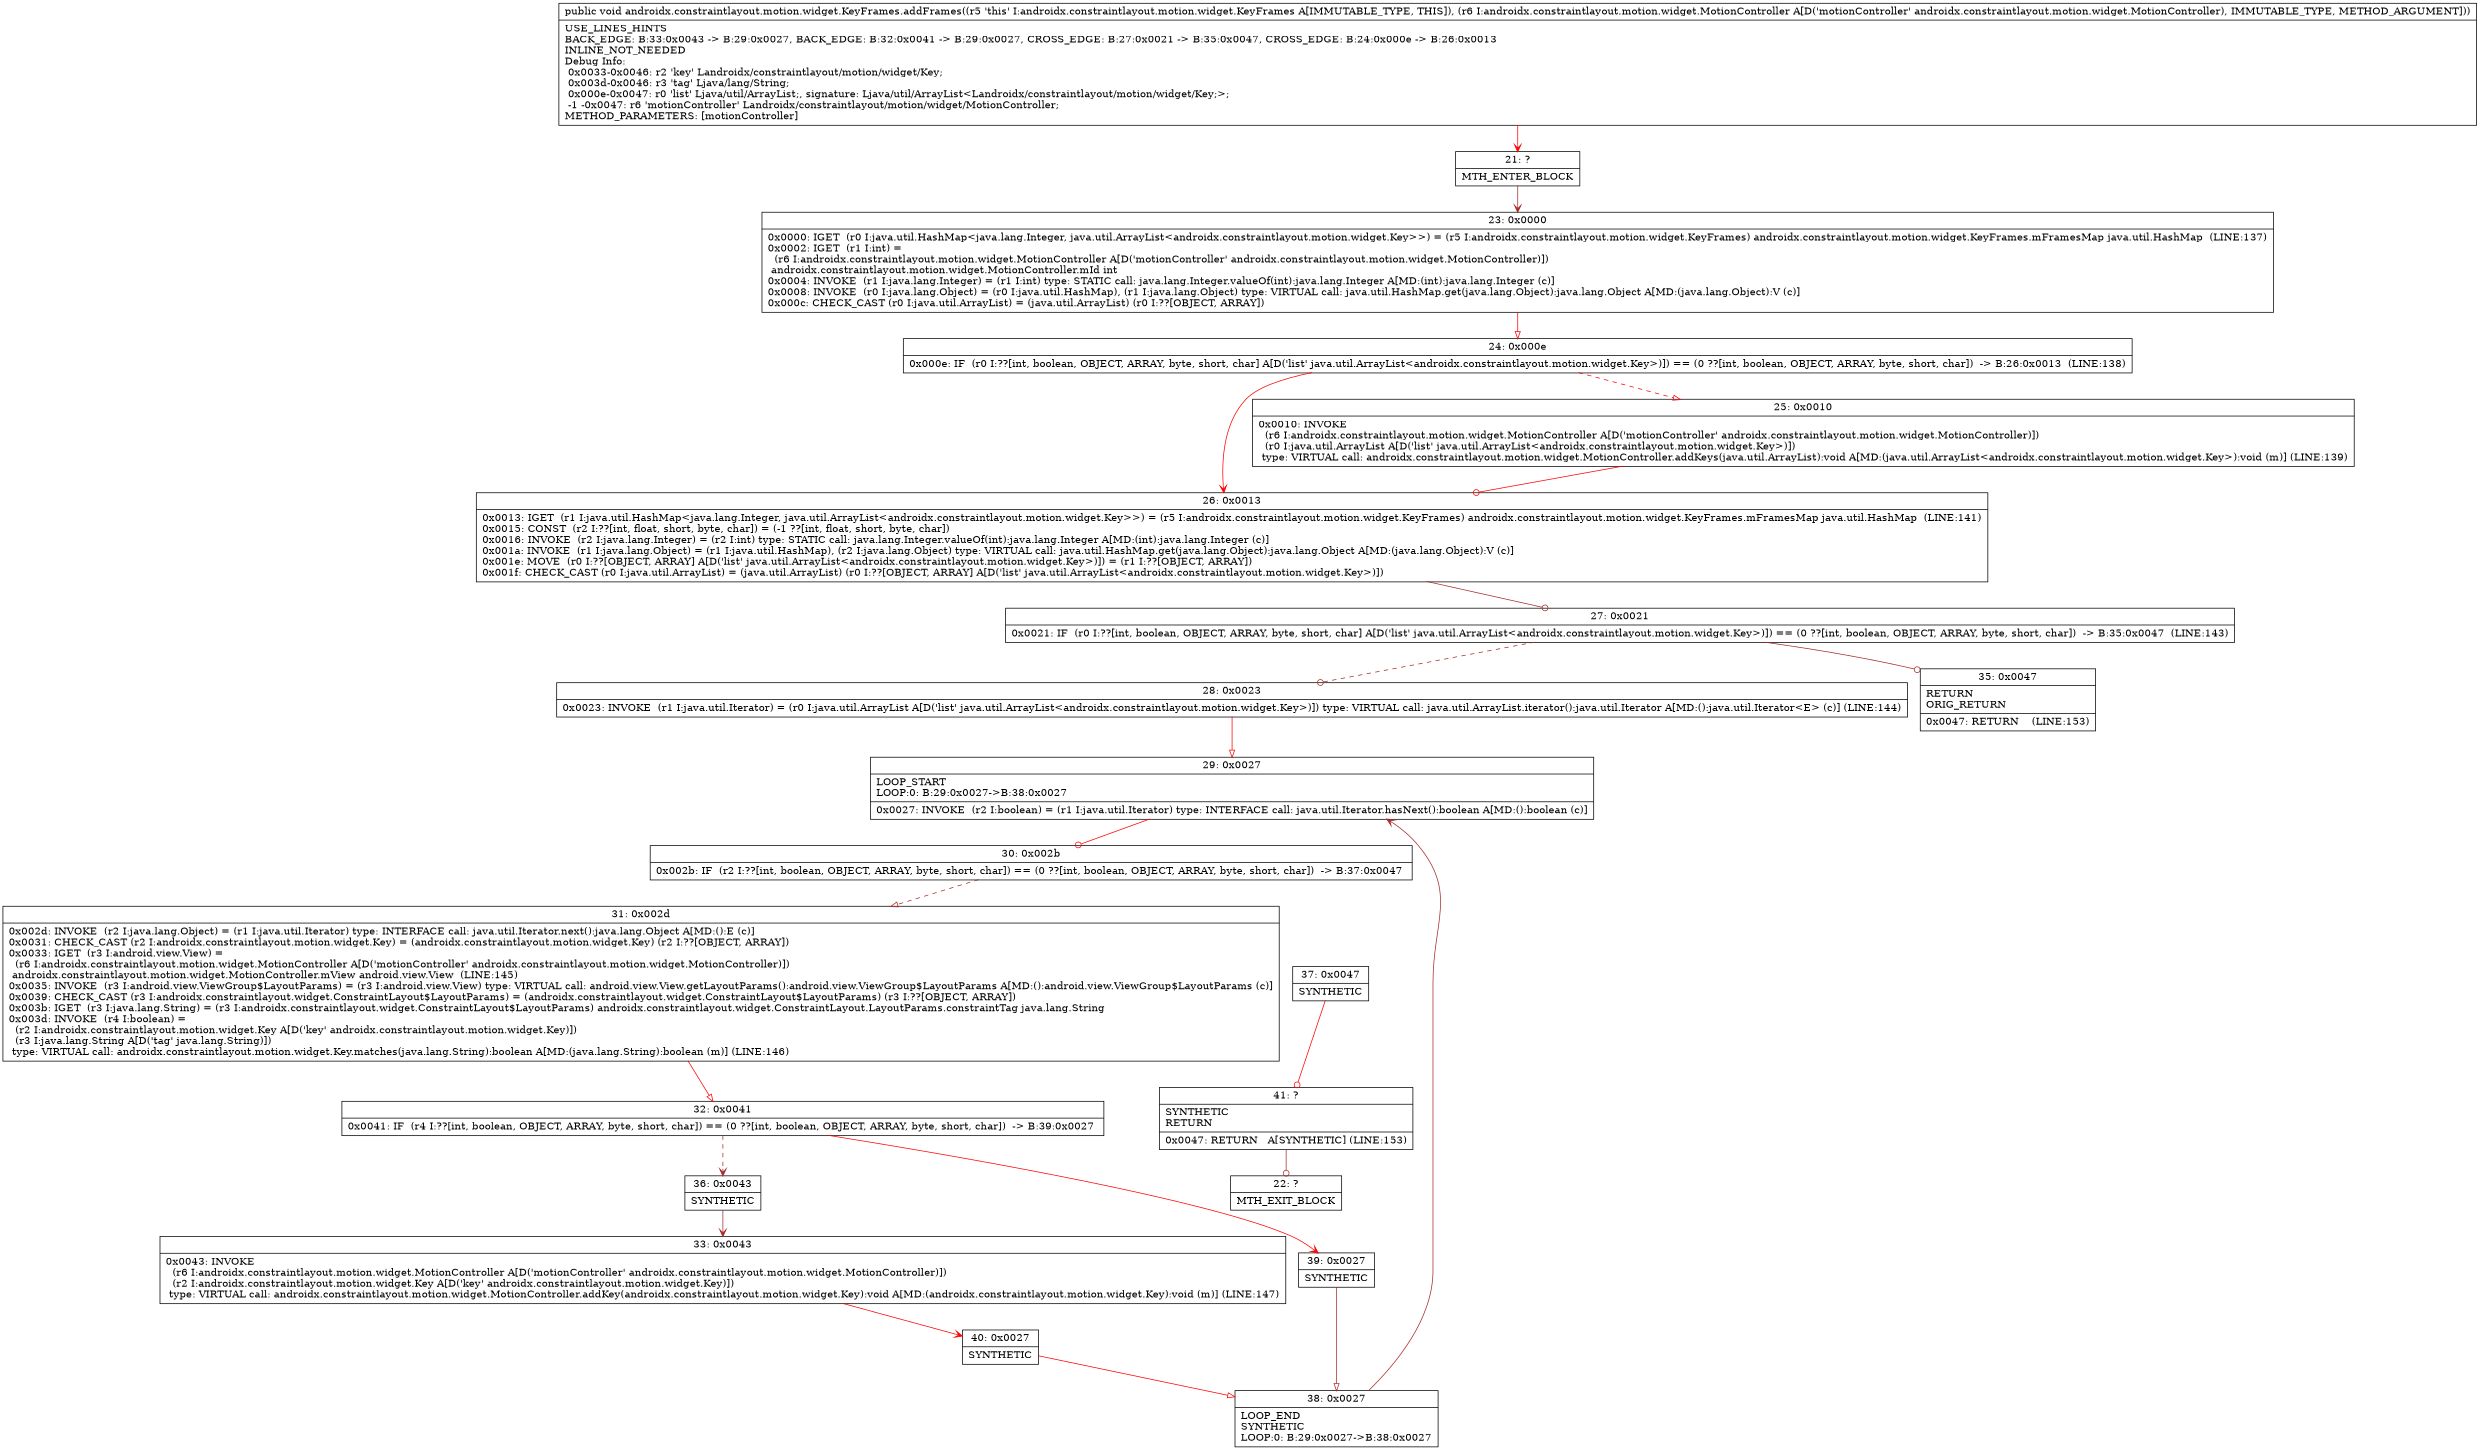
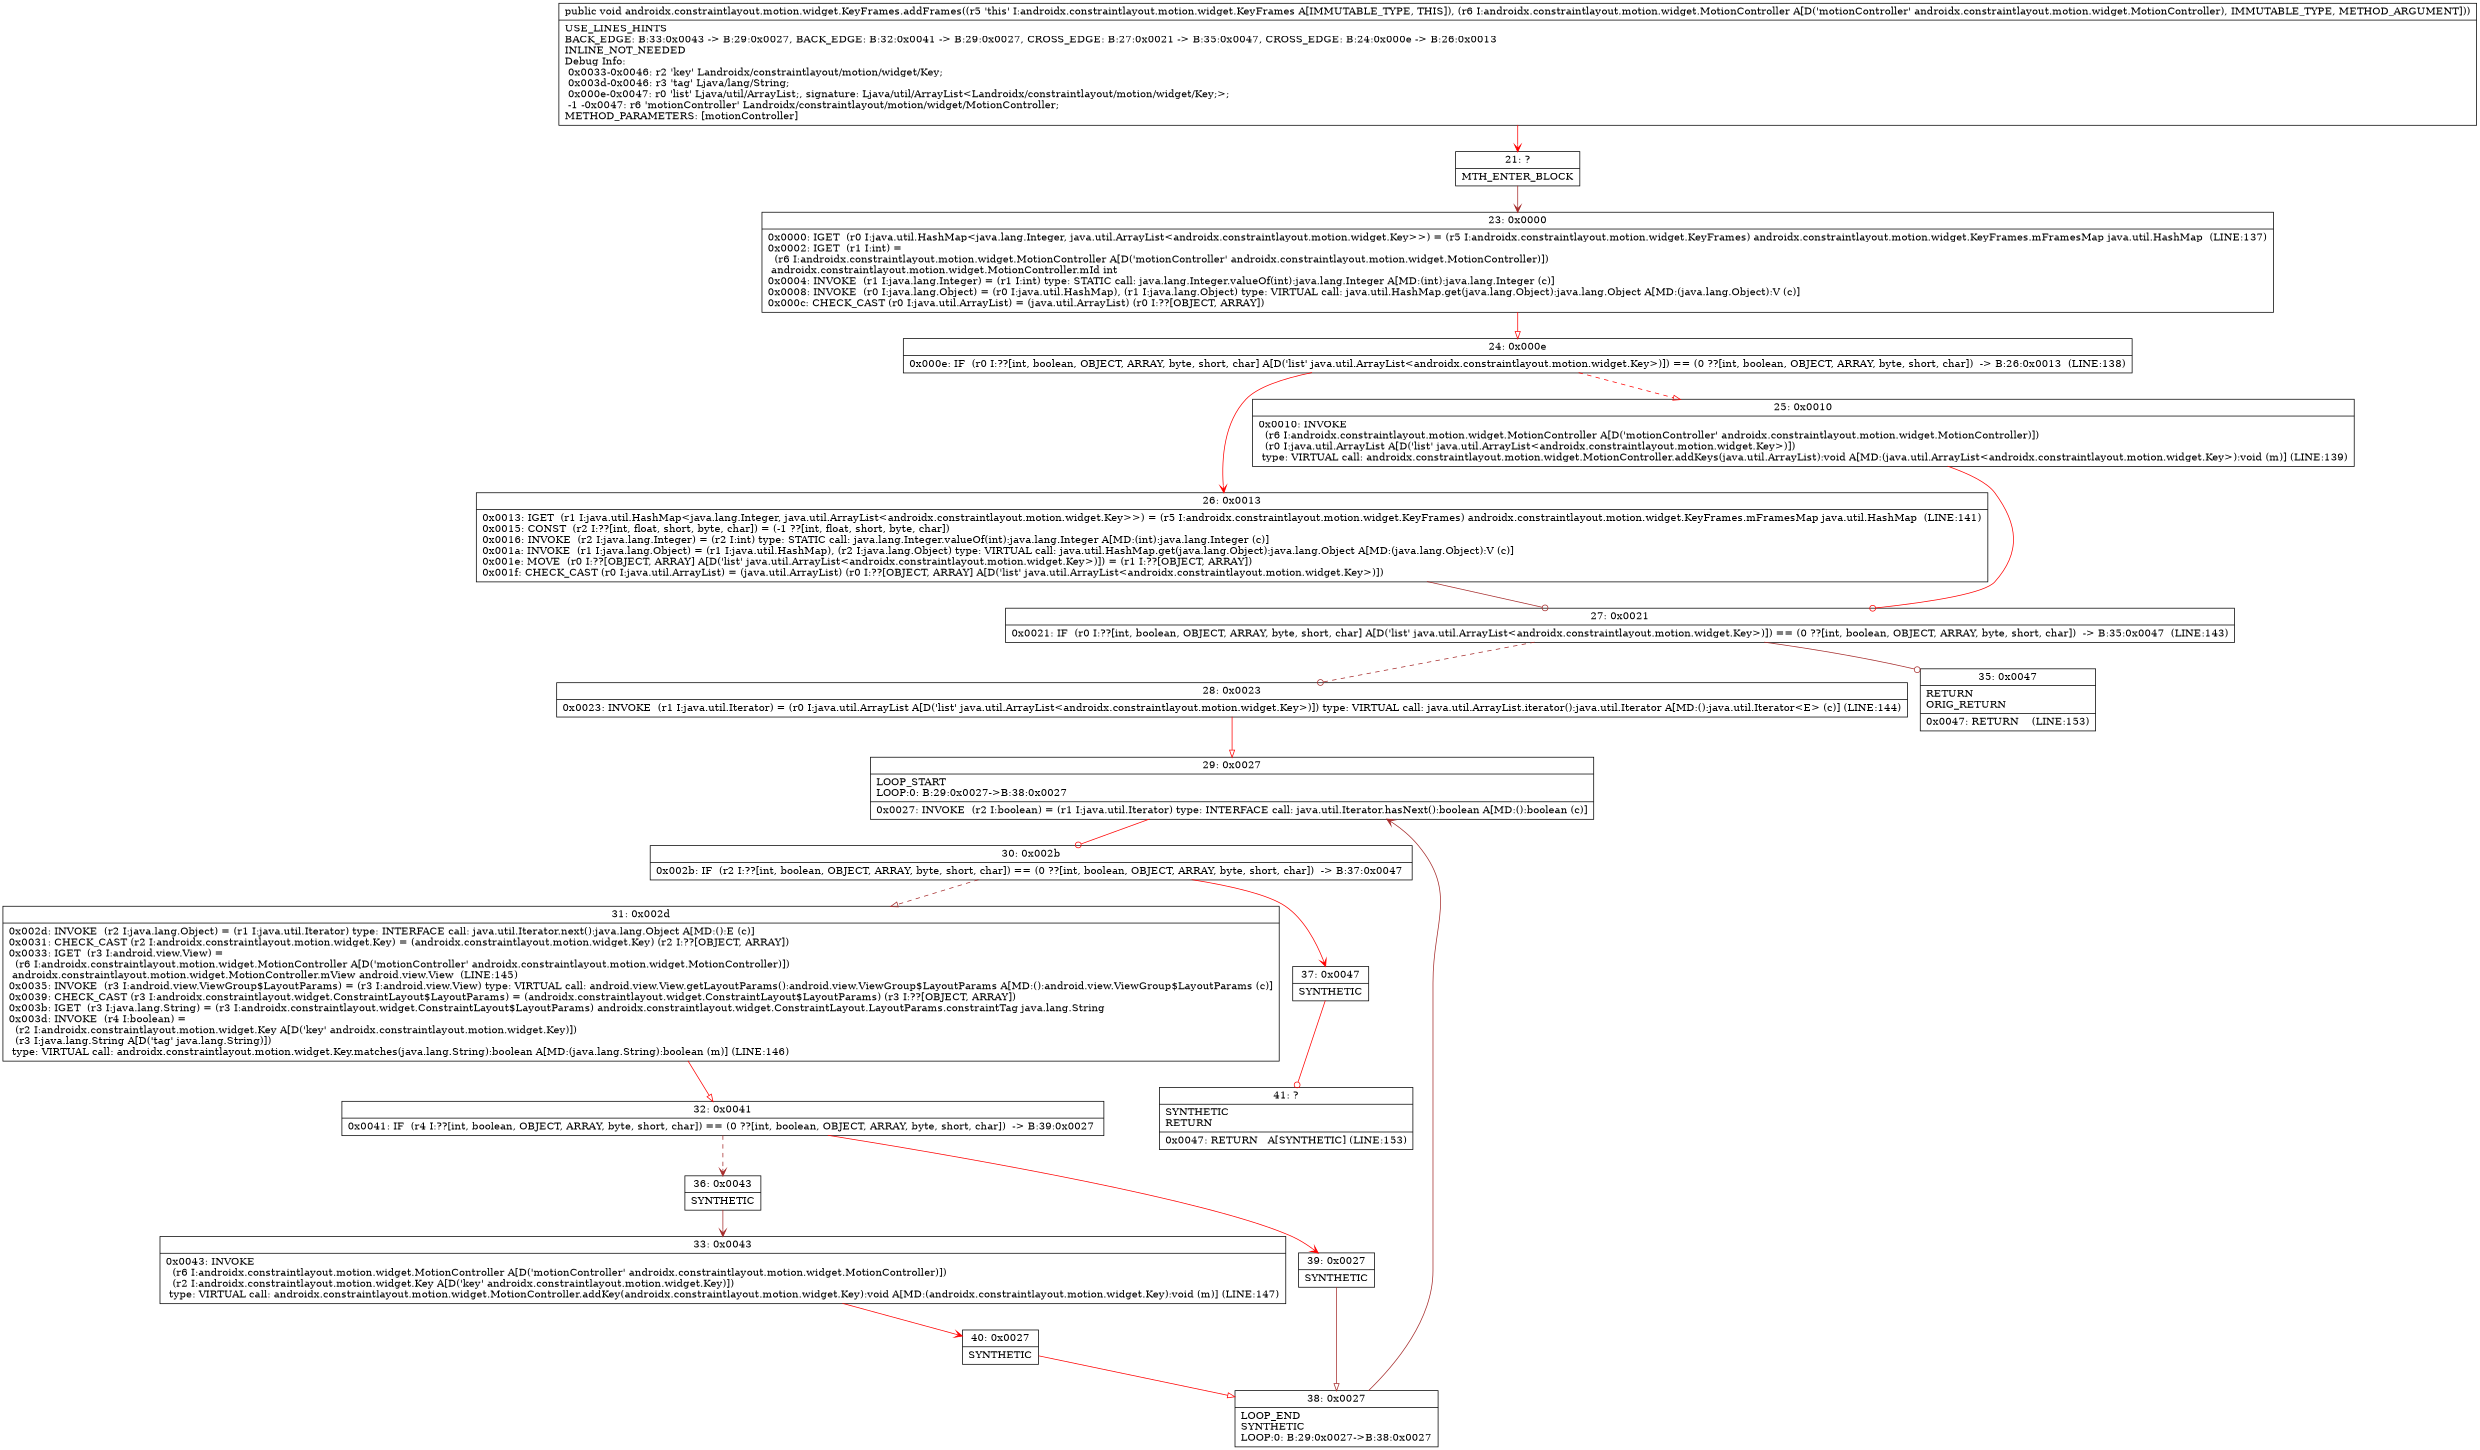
(1551, 479) -> (2004, 570)
none -> (1271, 899)
(1286, 1193) -> none
